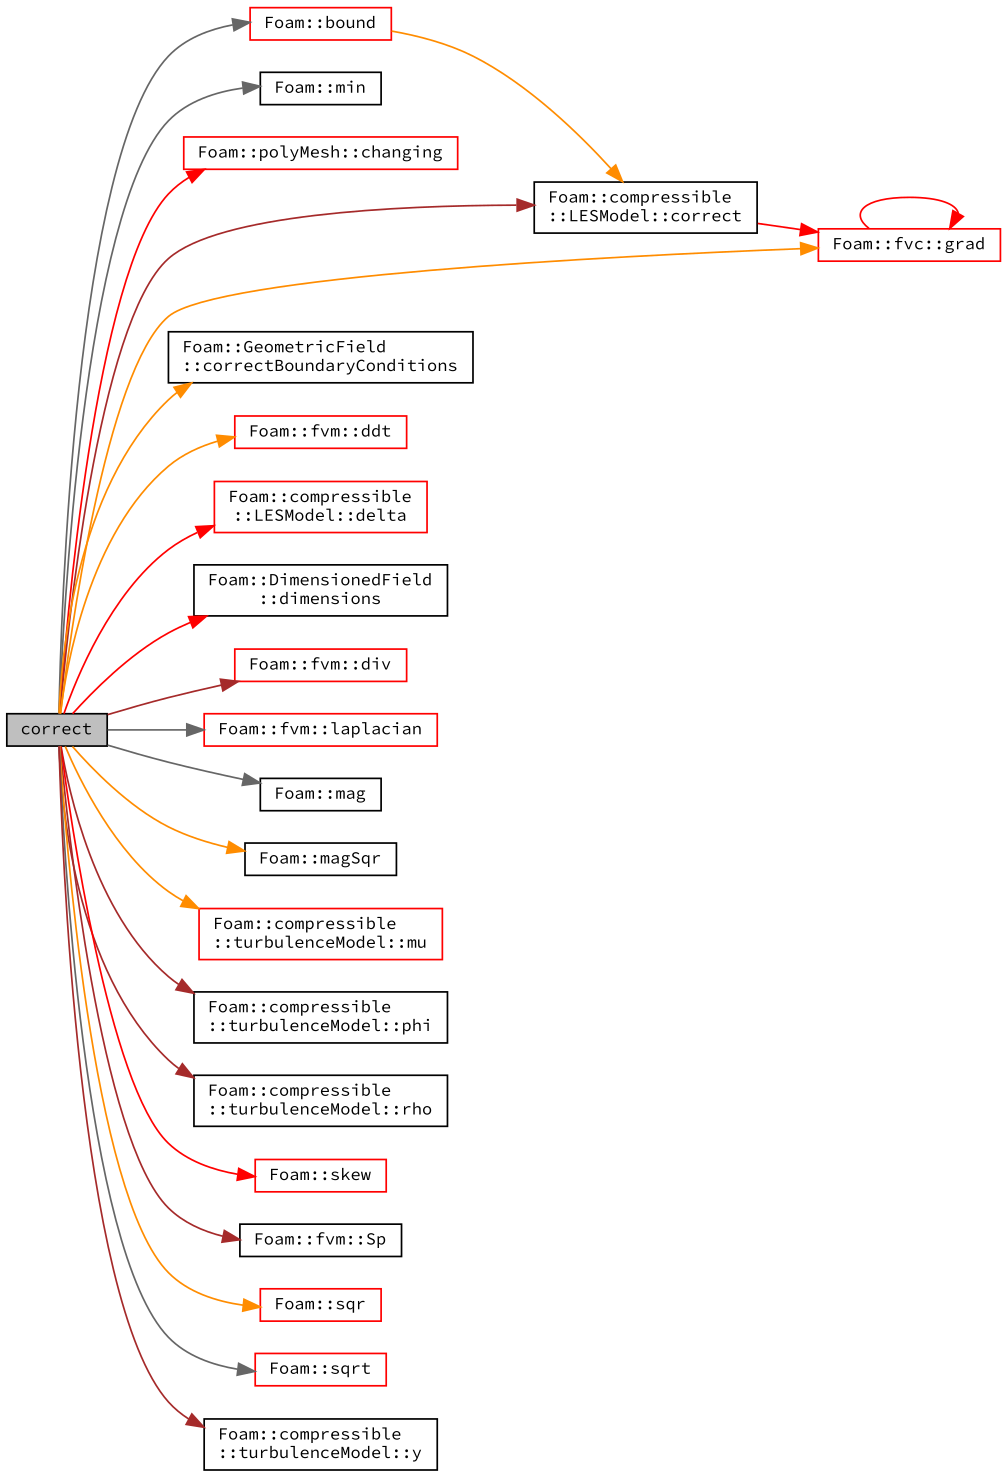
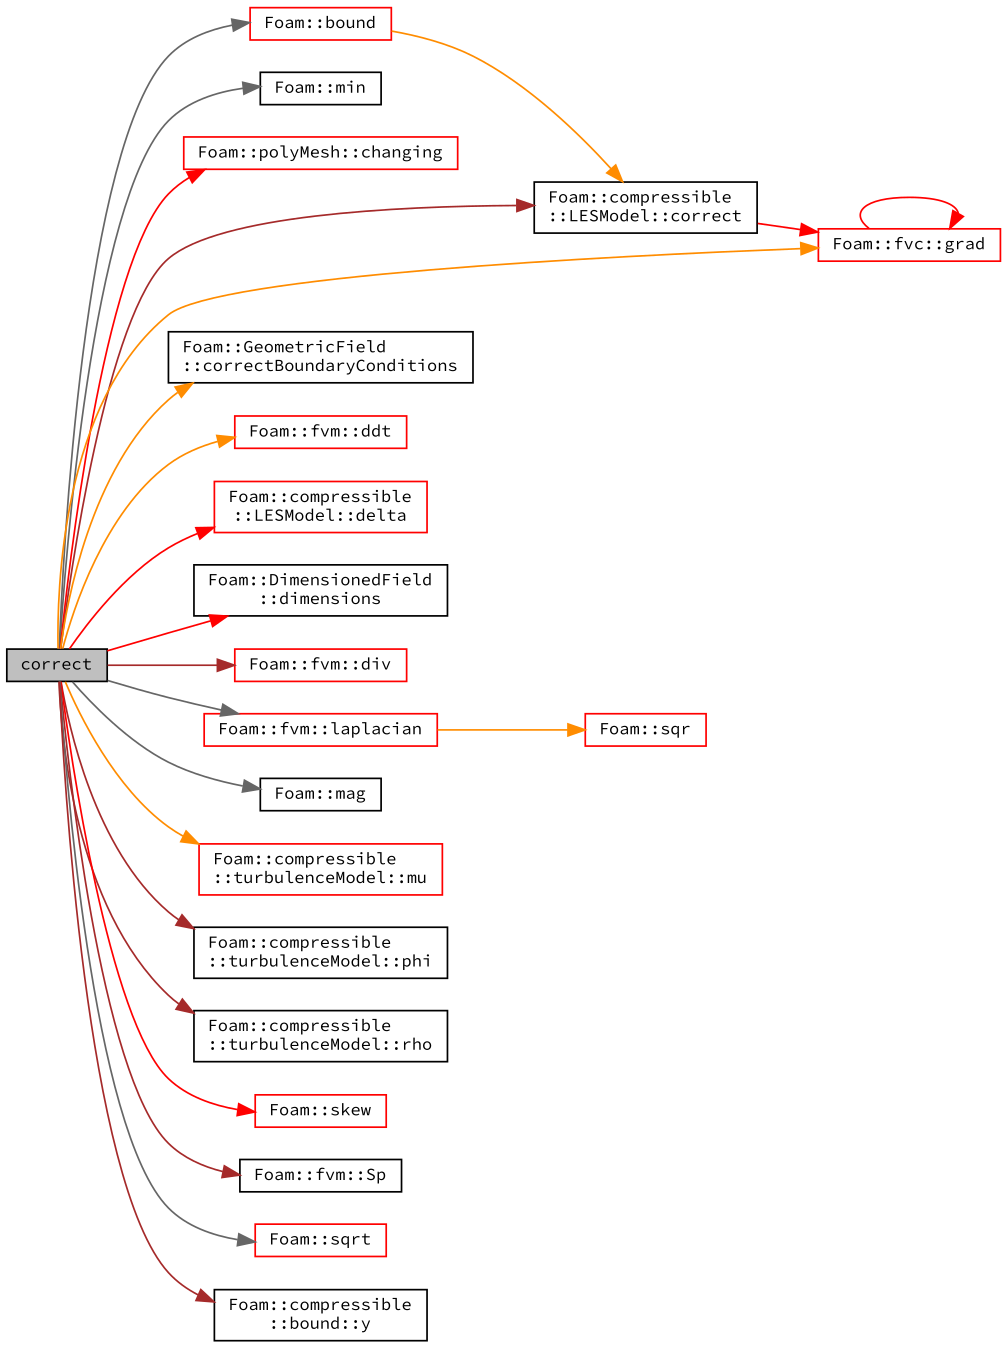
(321, 859) -> none
(101, 1088) -> (503, 730)
(321, 1444) -> (321, 1315)
